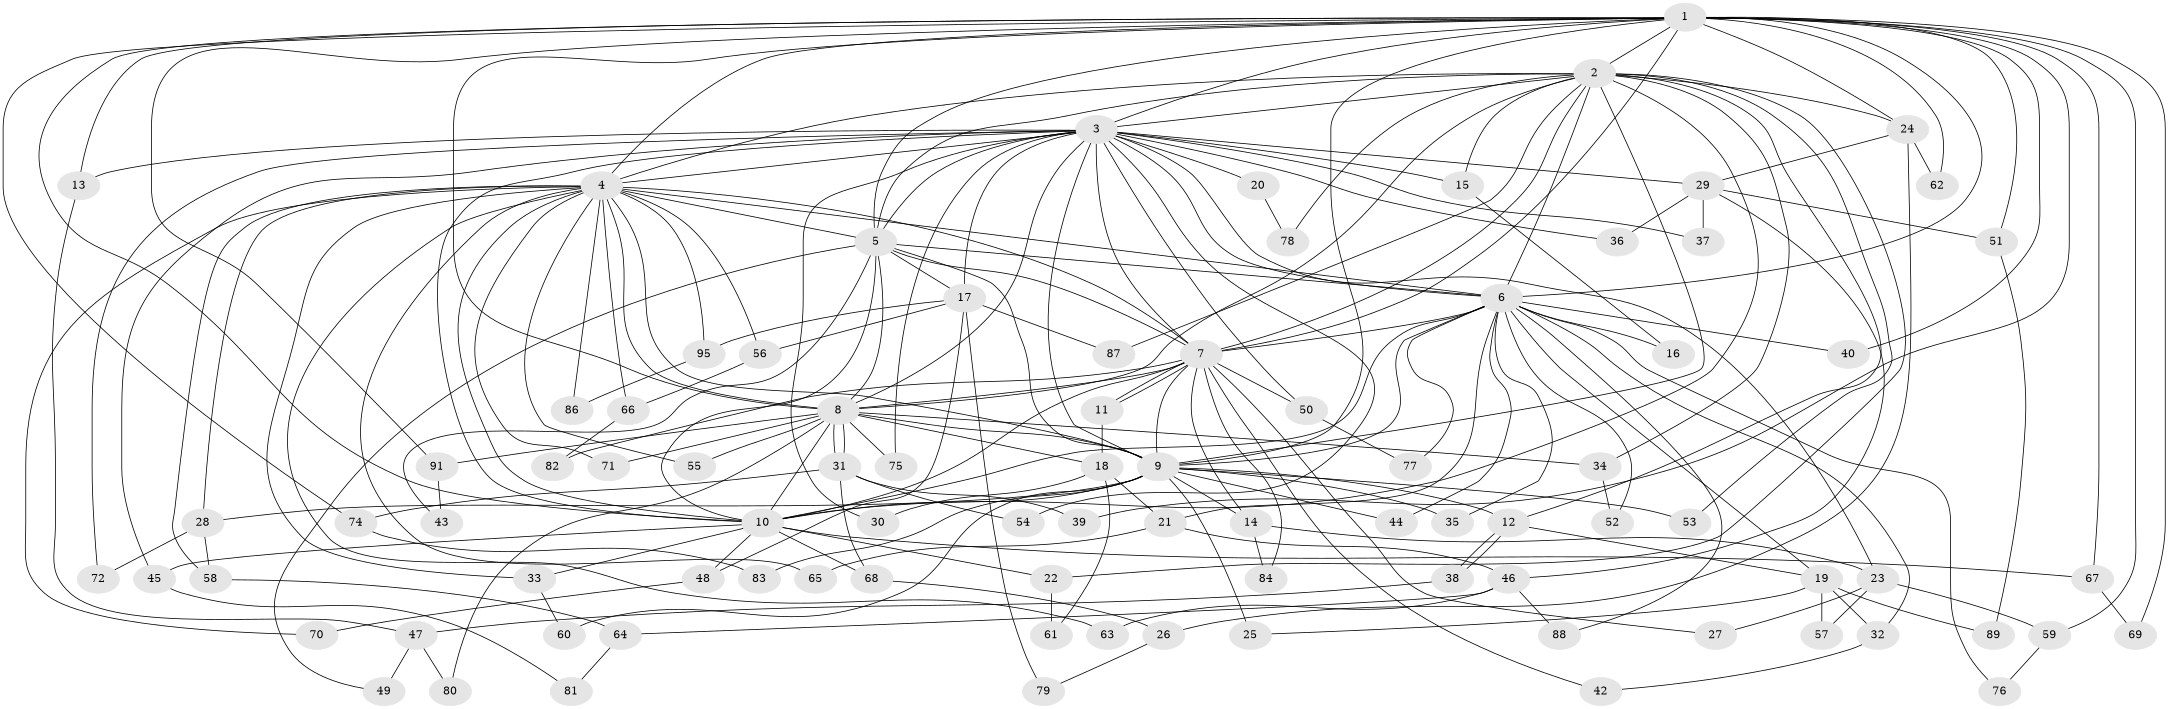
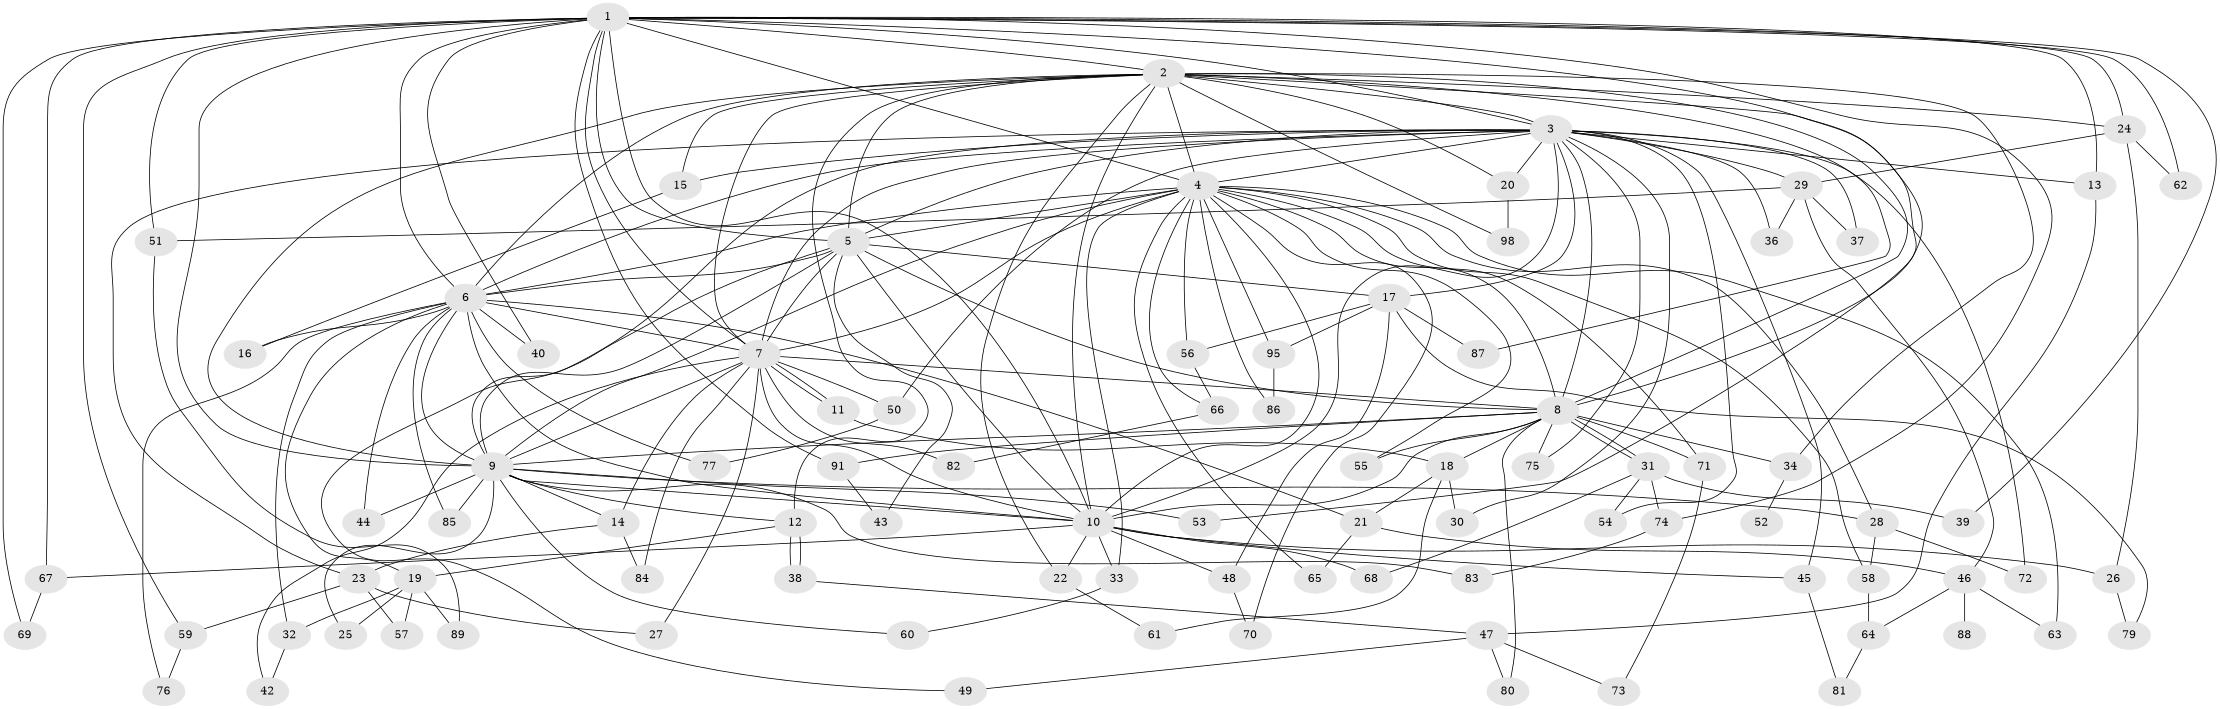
none -> (1344, 109)
(1288, 242) -> (1508, 242)
(1581, 407) -> none
(1672, 447) -> none
(1453, 523) -> (450, 523)
(1022, 596) -> (1678, 546)
none -> (1619, 692)
